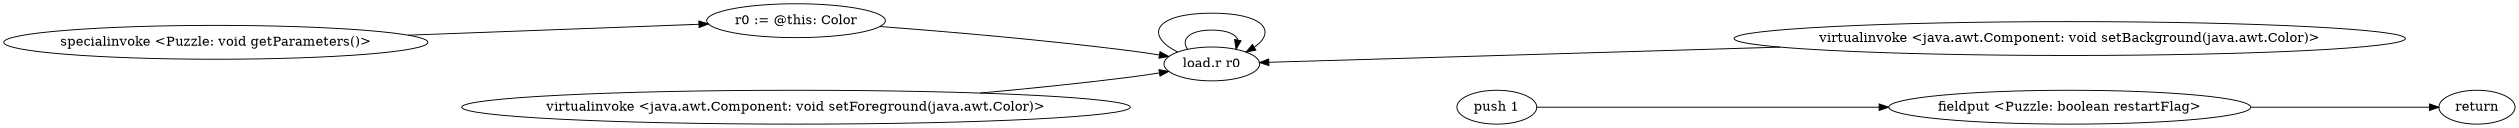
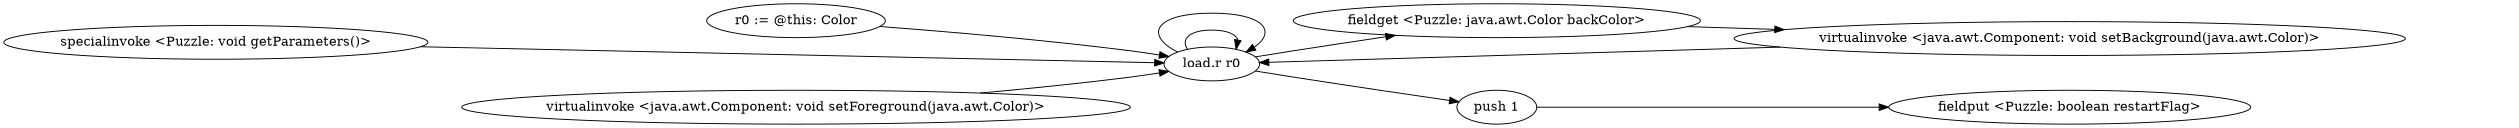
none -> (1497, 21)
(554, 30) -> (788, 55)
none -> (1352, 86)
(2477, 107) -> none
